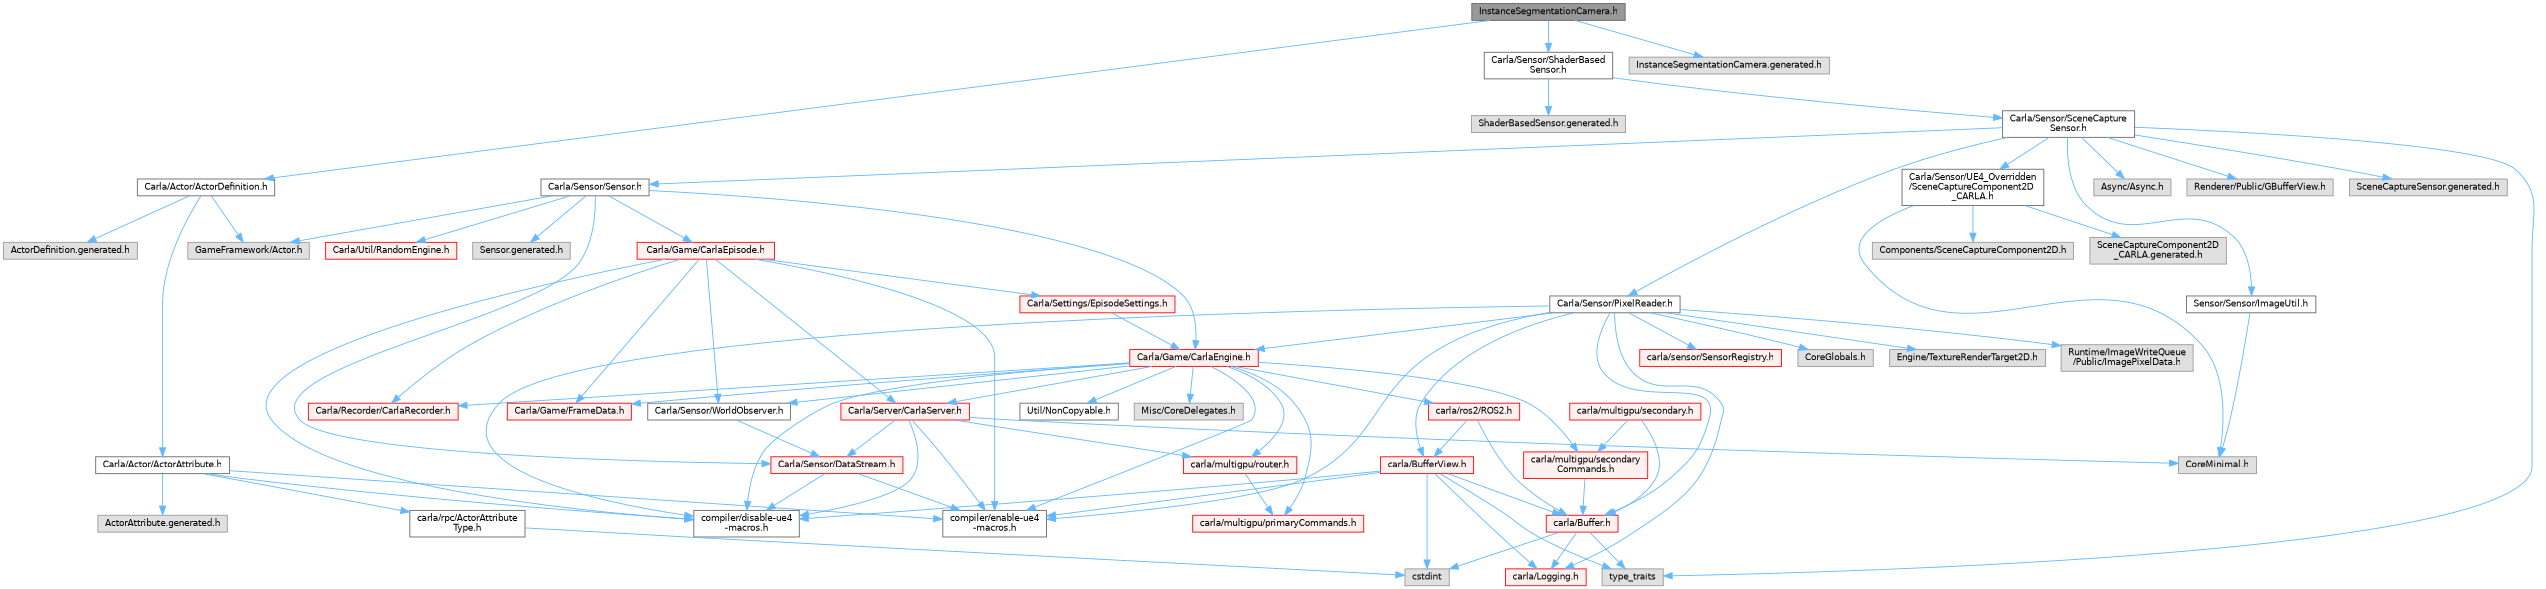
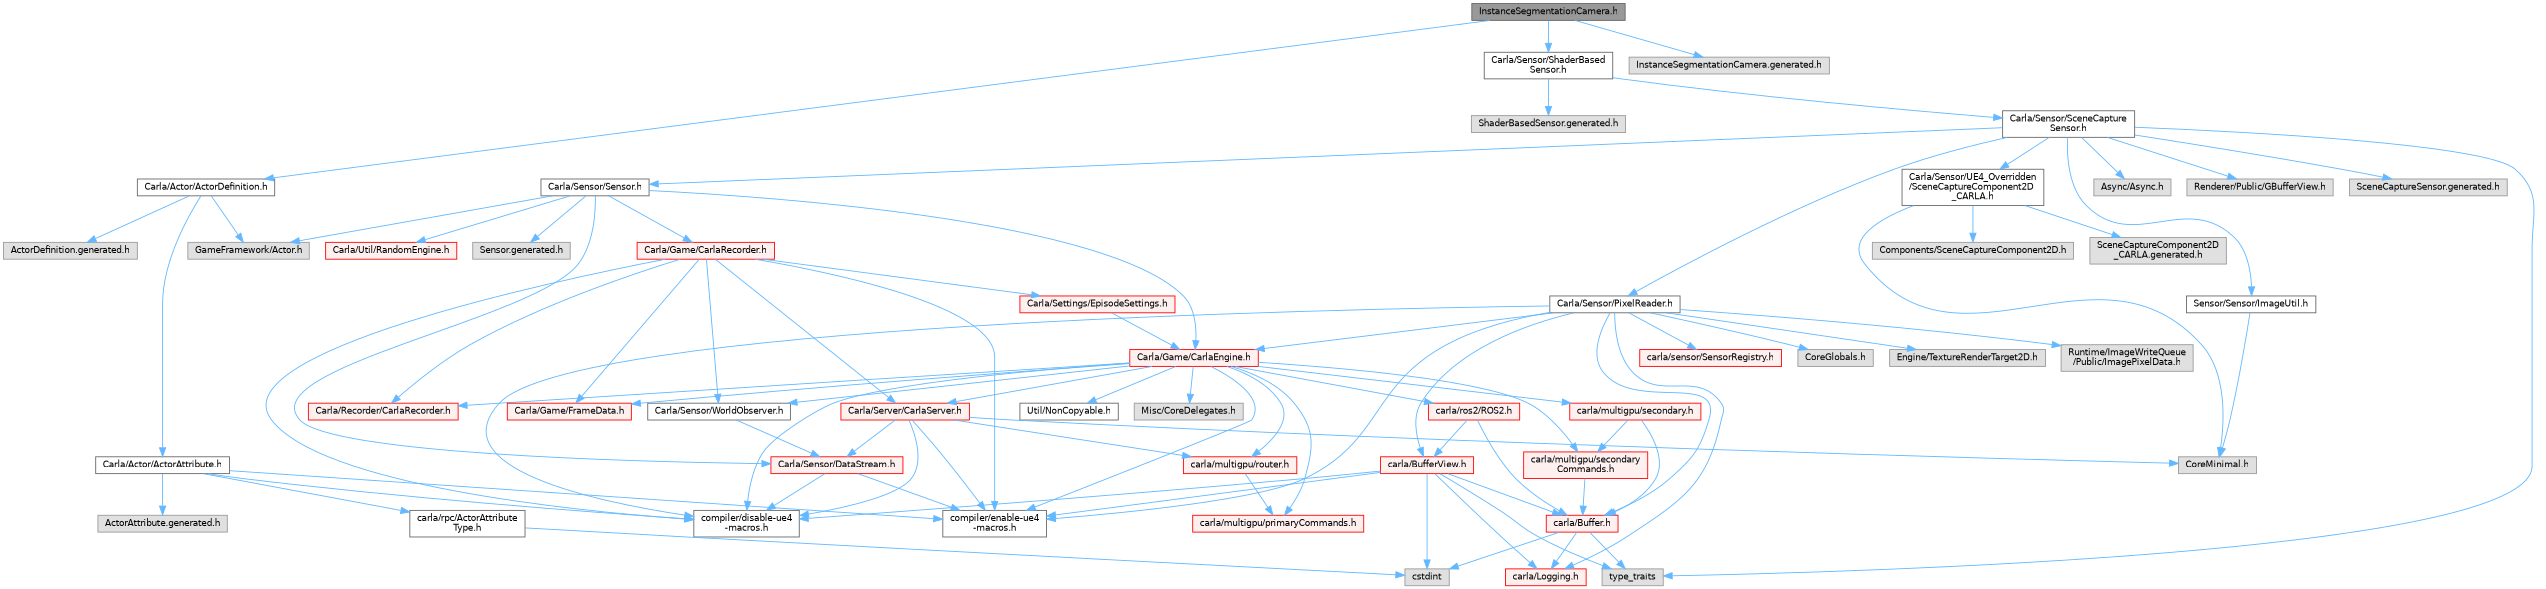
(706, 251) -> (706, 251)
none -> (1410, 384)
